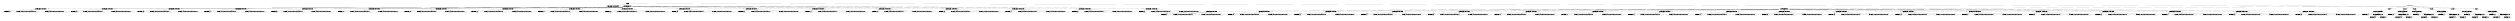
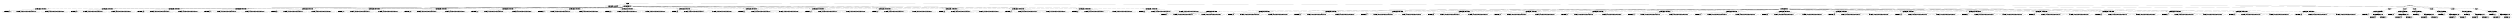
(613, 6) -> (613, 6)
